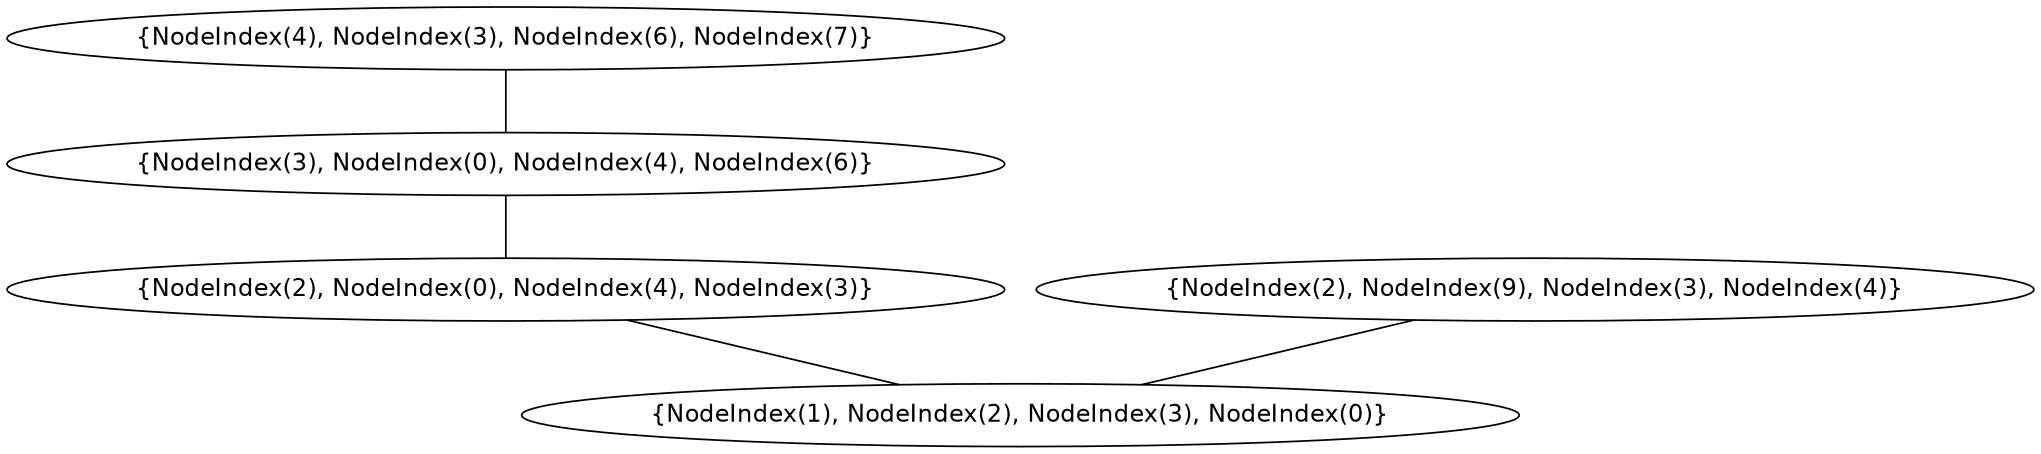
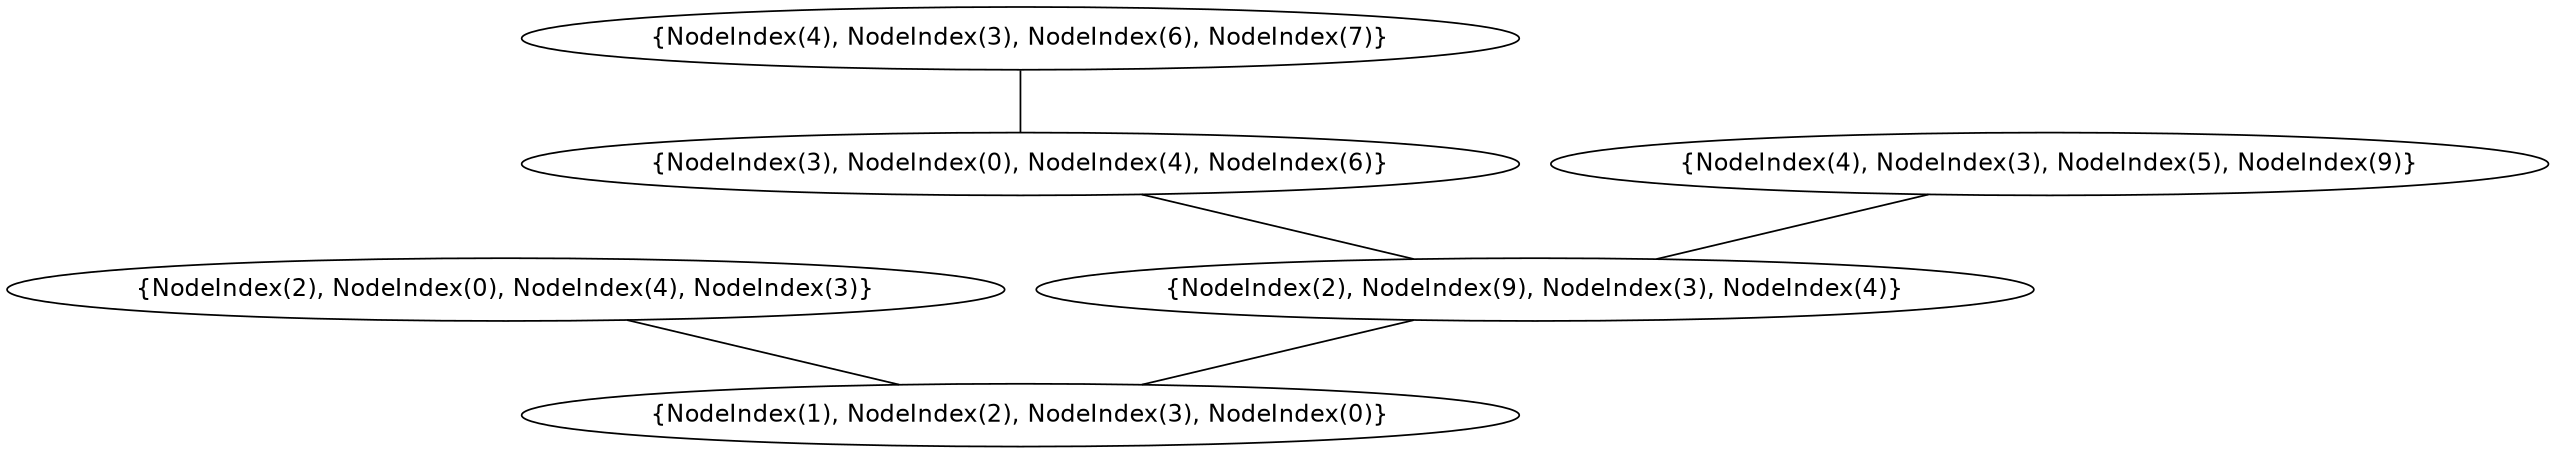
none -> (2050, 164)
(506, 227) -> (1278, 227)
